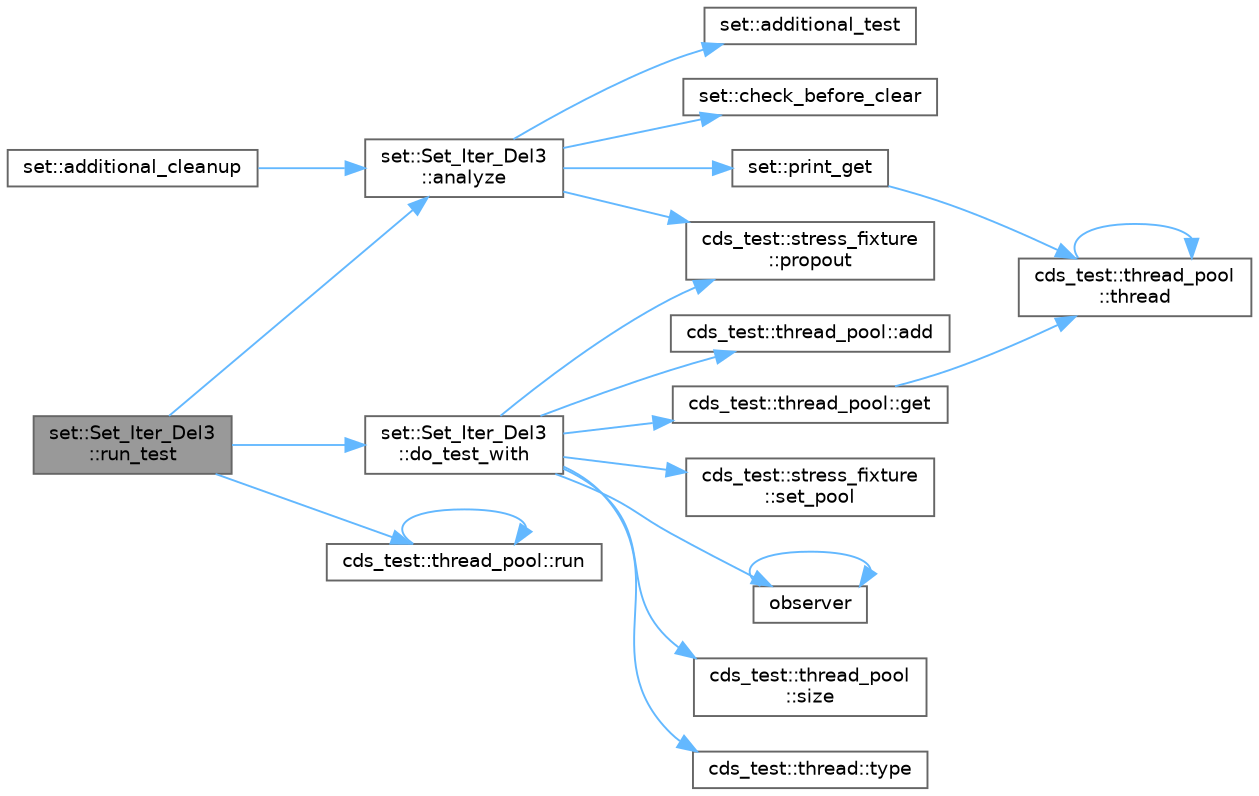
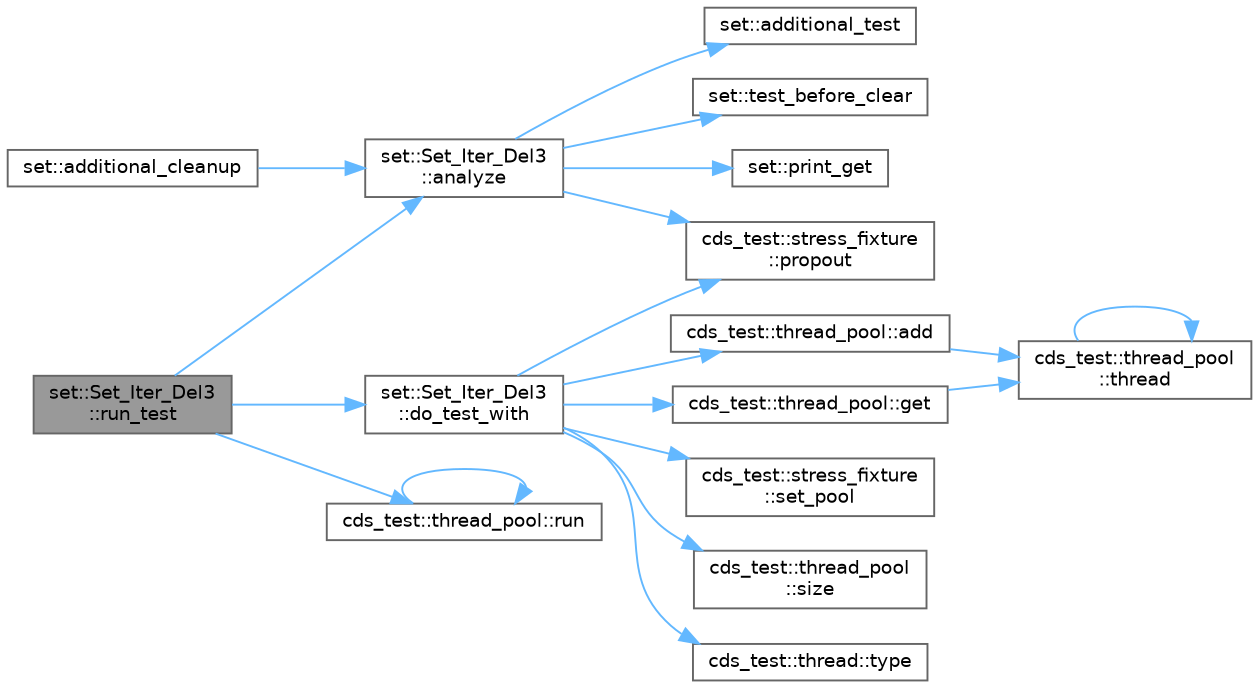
(810, 97) -> (810, 97)
(975, 214) -> (975, 352)
(810, 605) -> none
